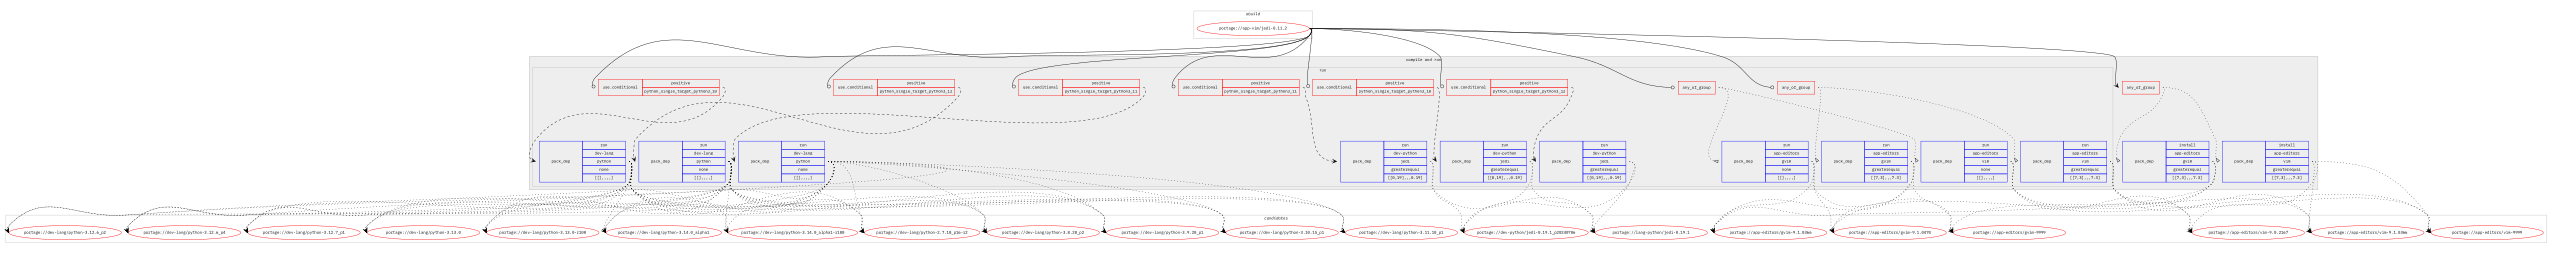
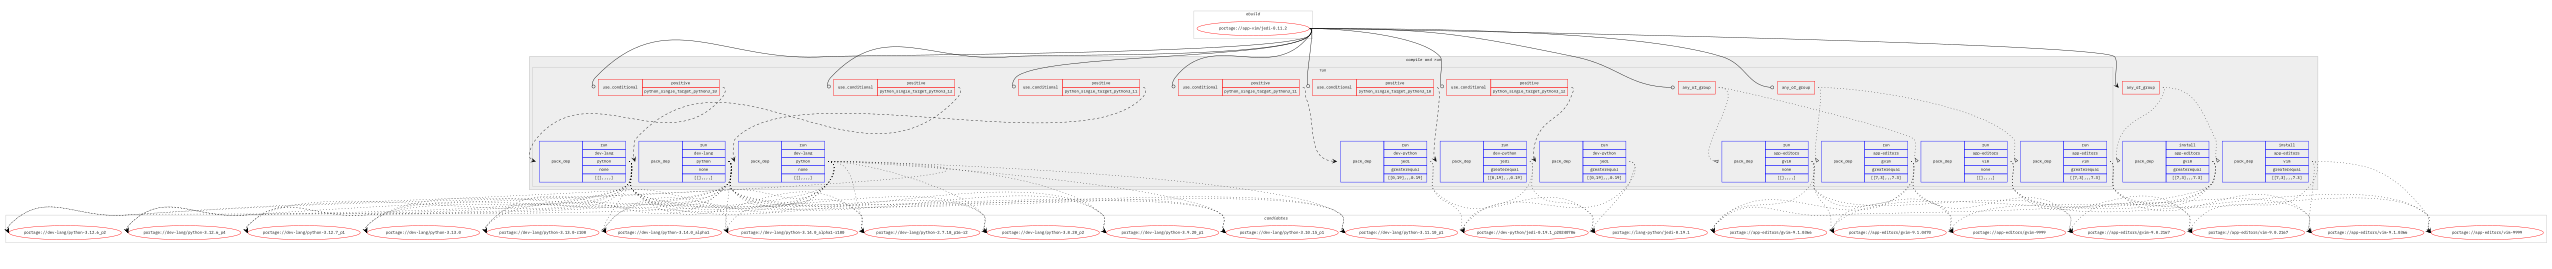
none -> (2129, 233)
